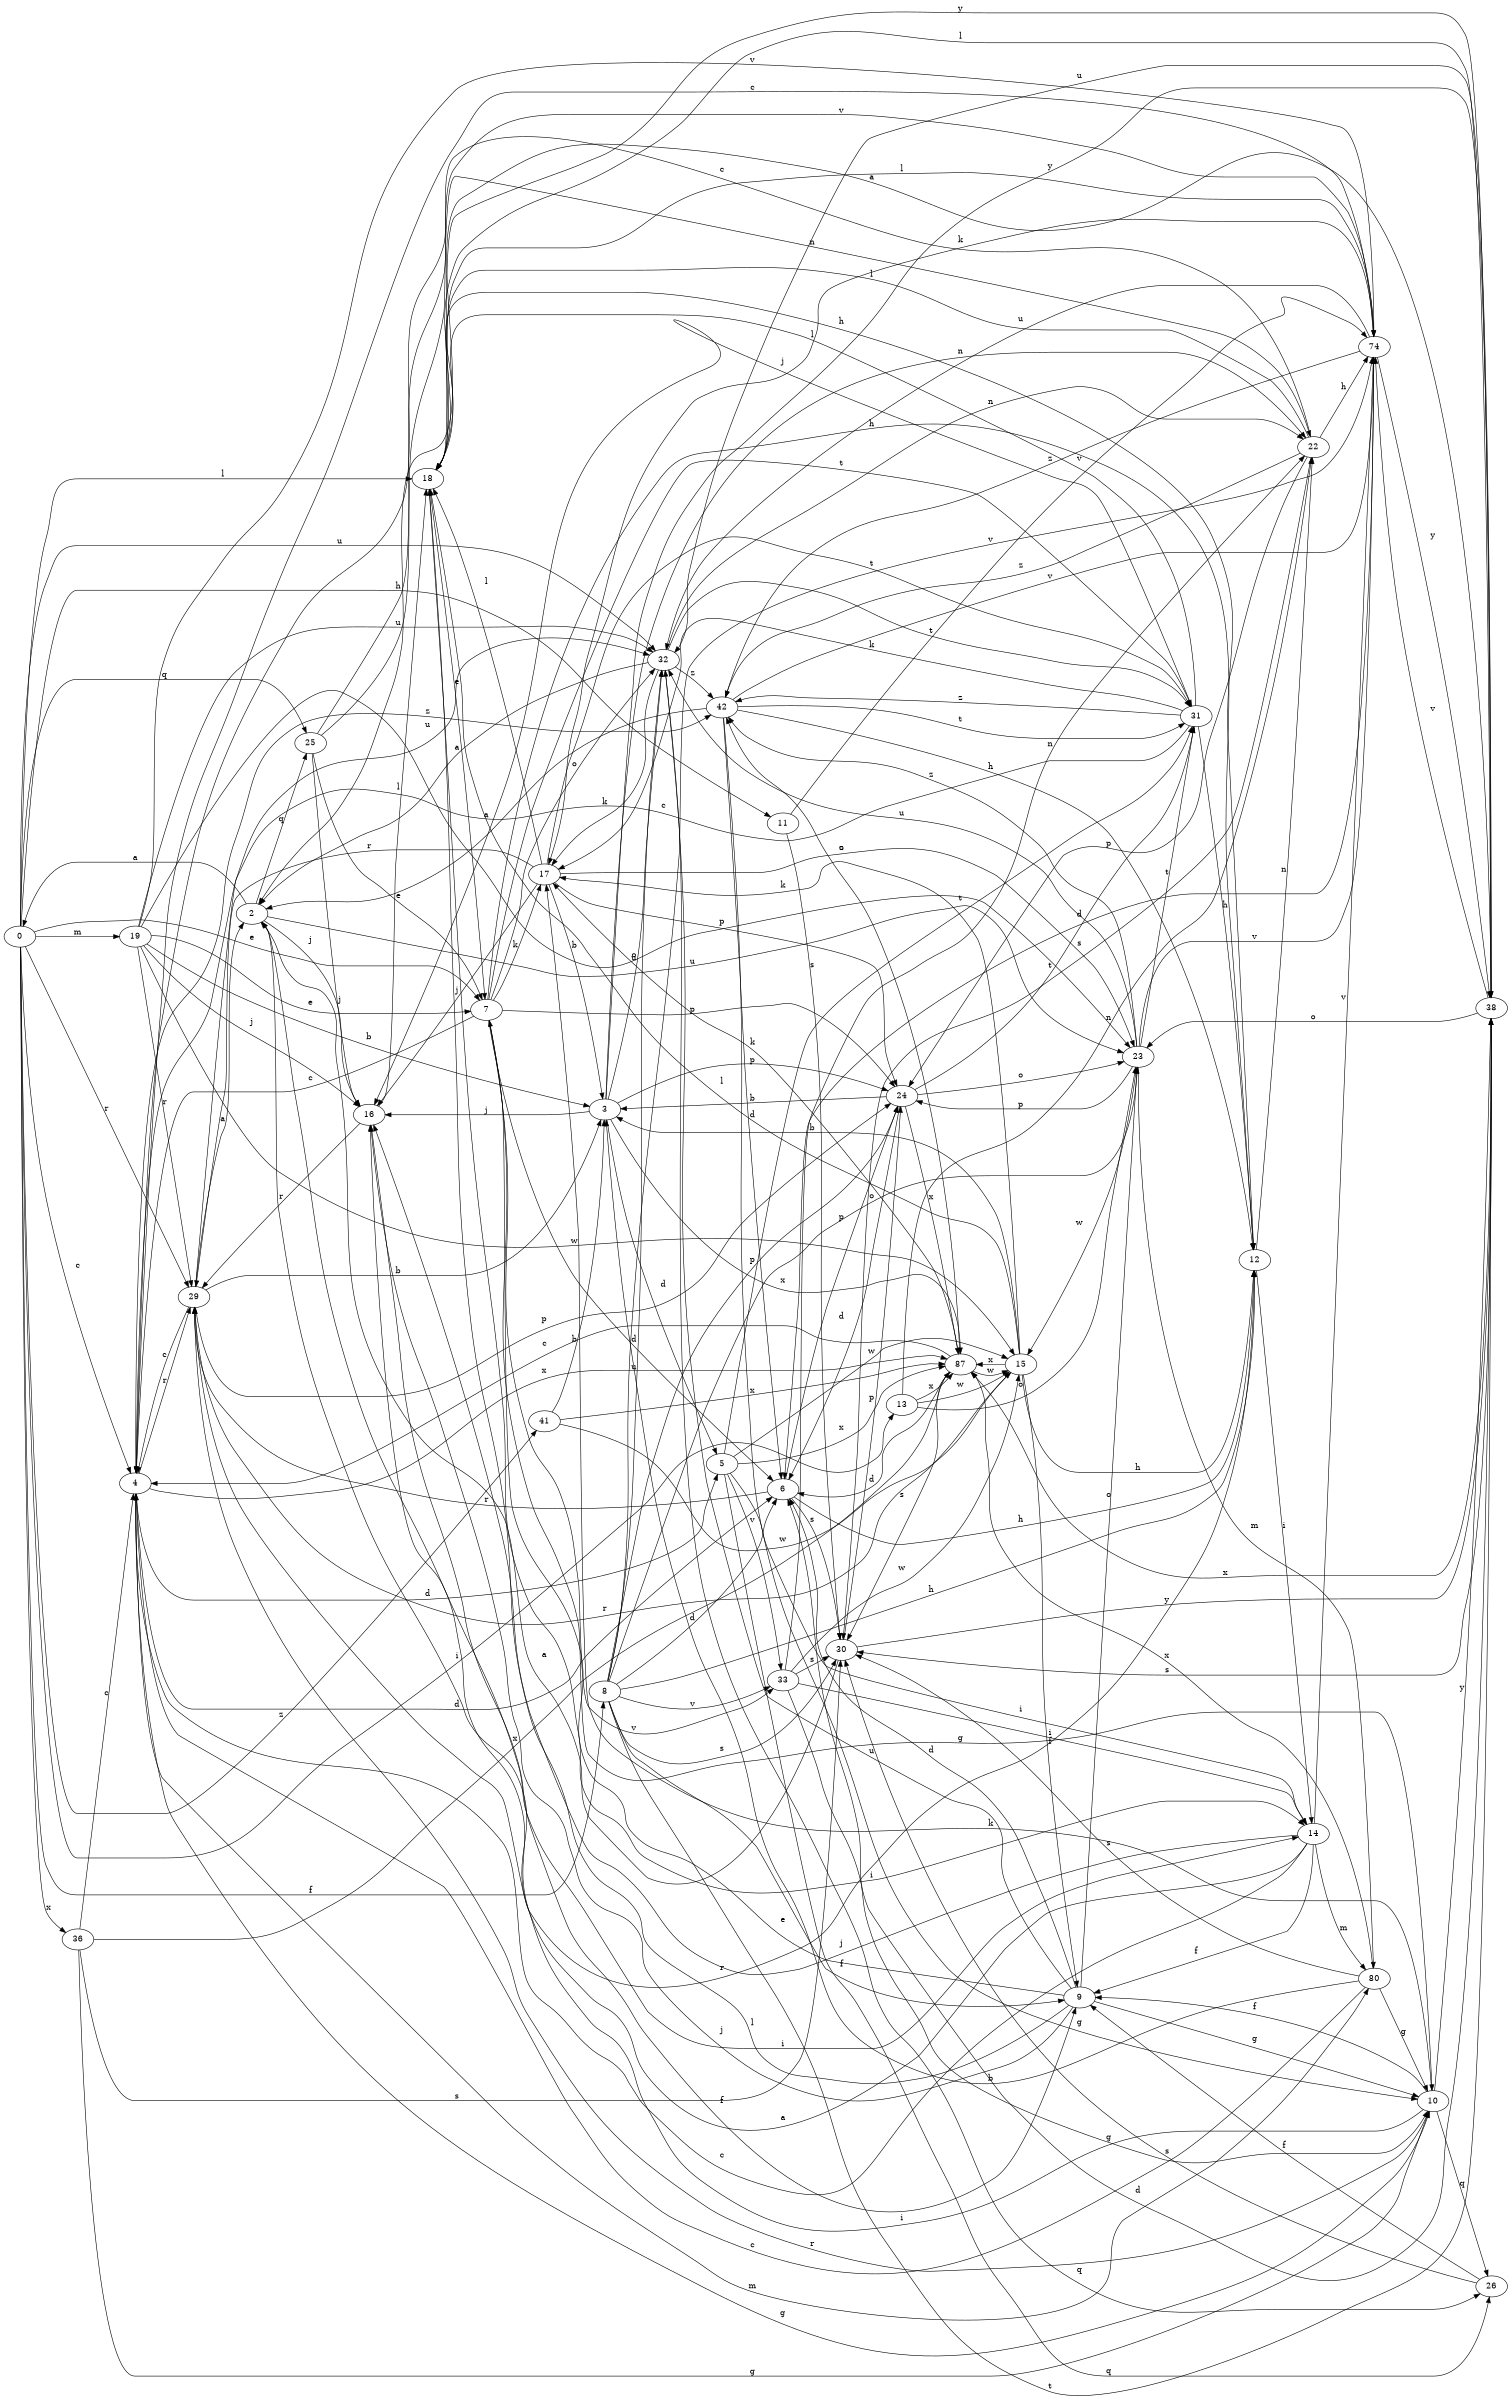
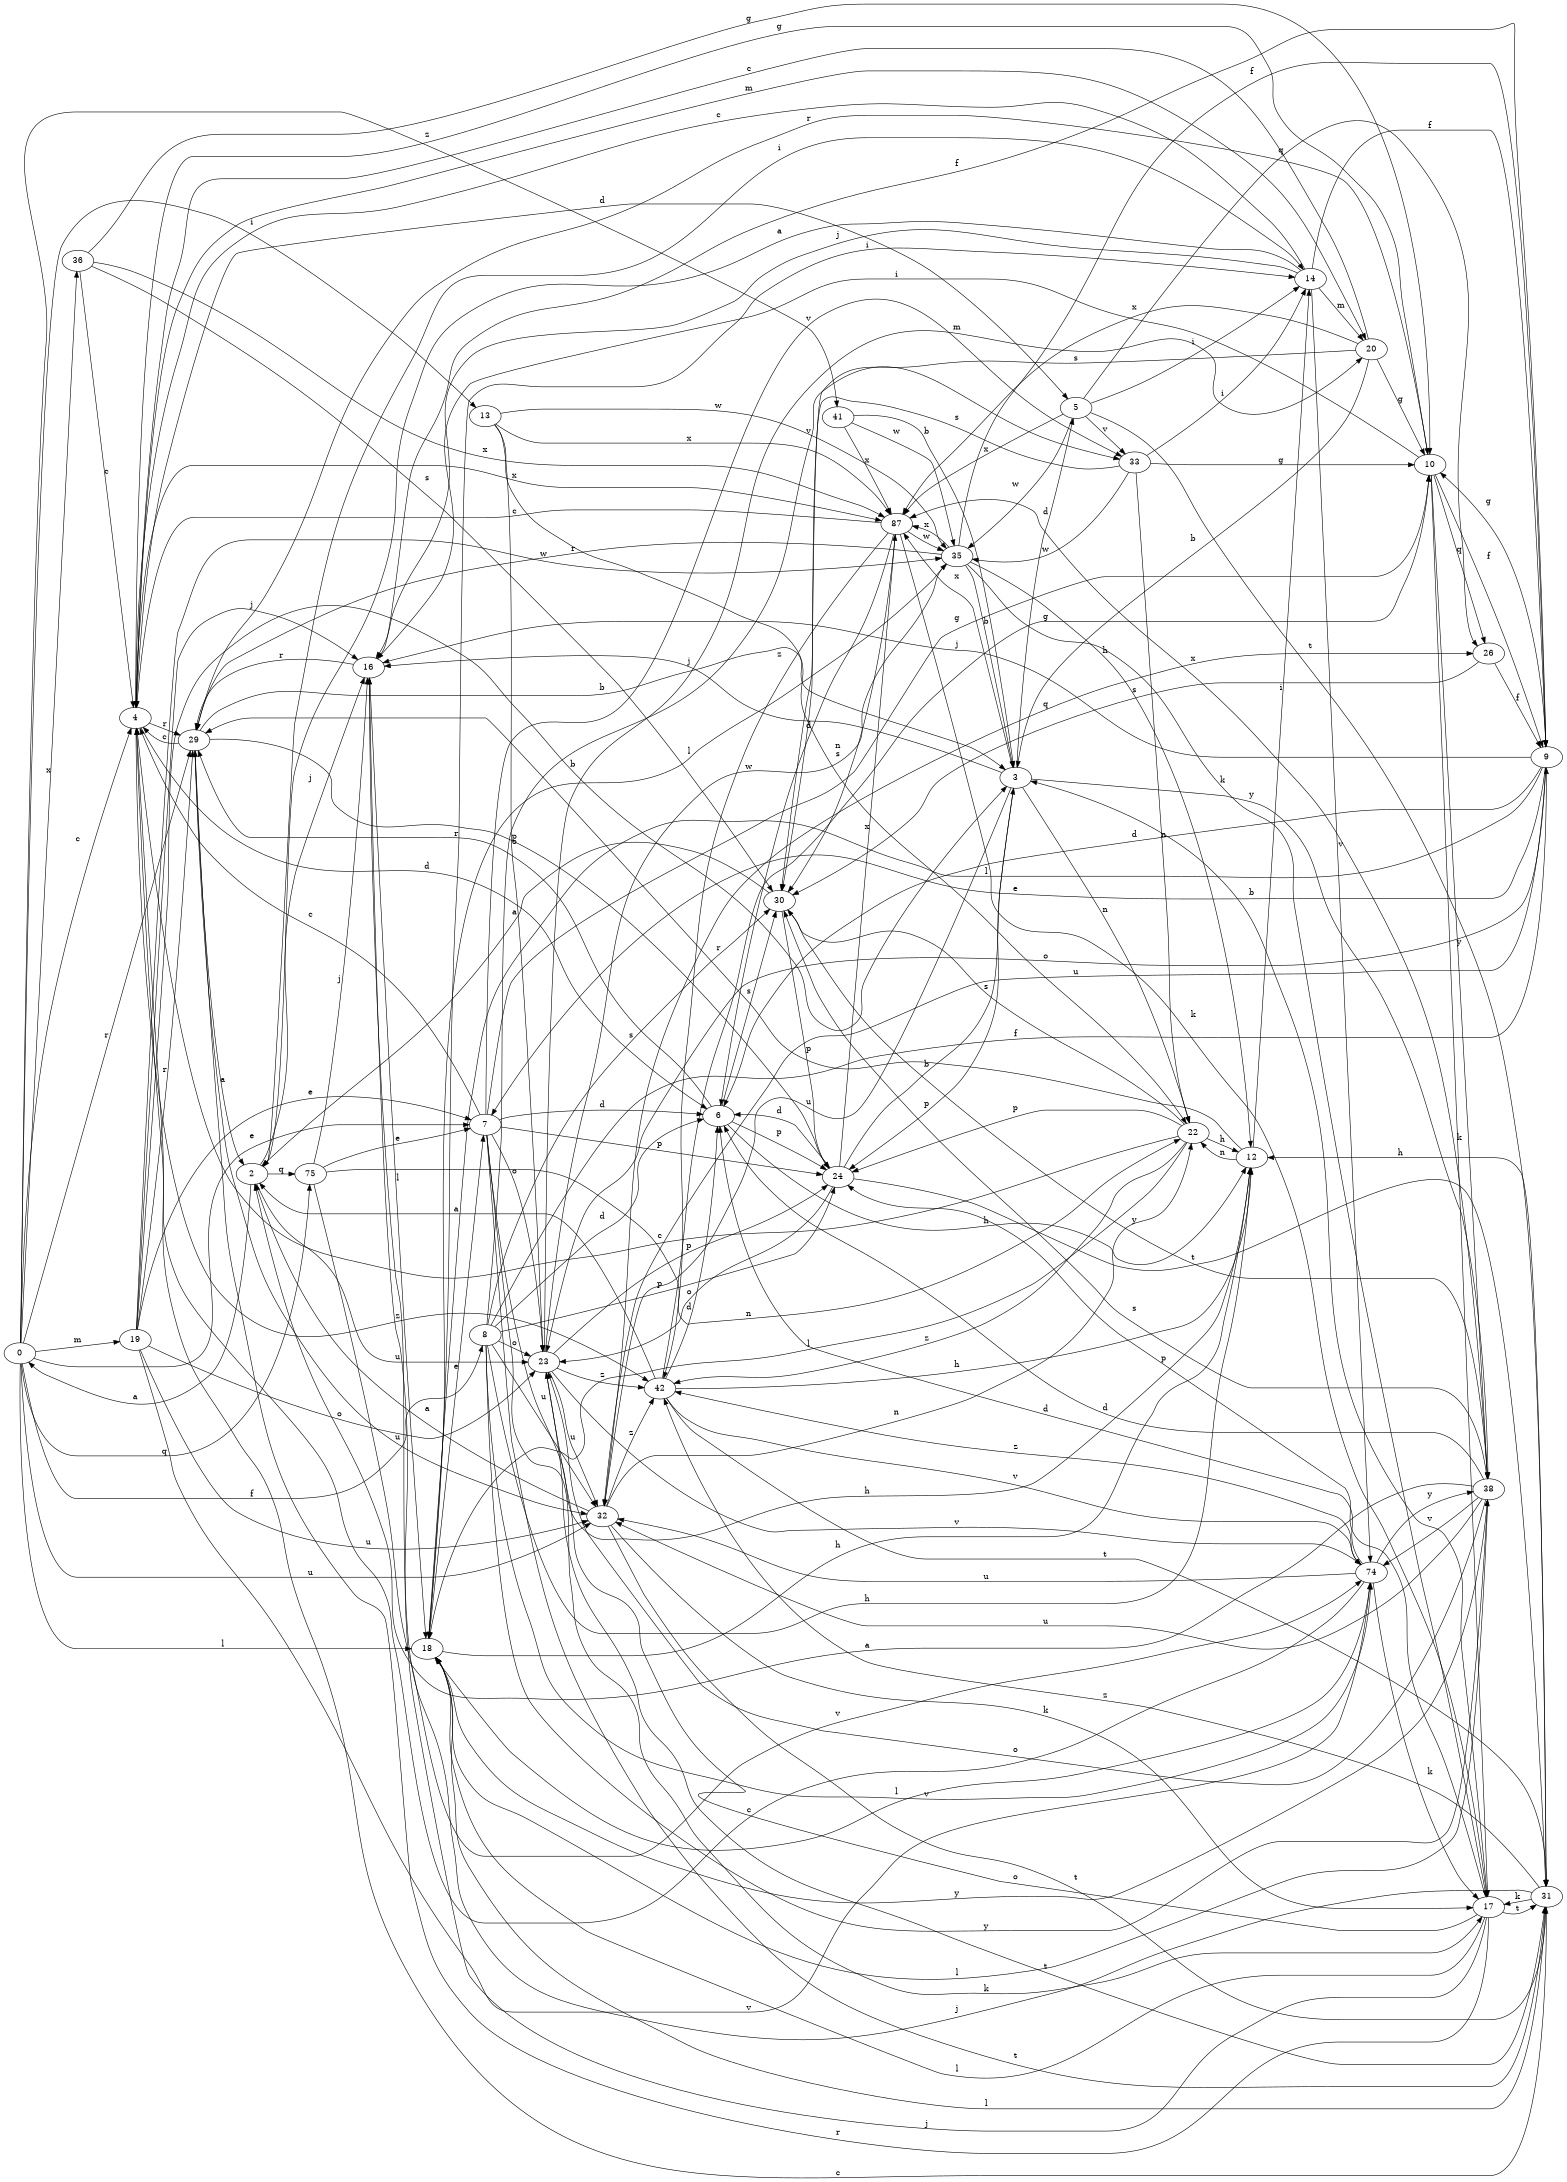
(1342, 400) -> (1220, 1144)
(311, 743) -> (311, 1174)
(783, 823) -> none
(545, 824) -> (529, 1237)
(1021, 1364) -> (957, 556)
(1374, 1979) -> (1372, 349)
(1050, 2386) -> (986, 1926)
